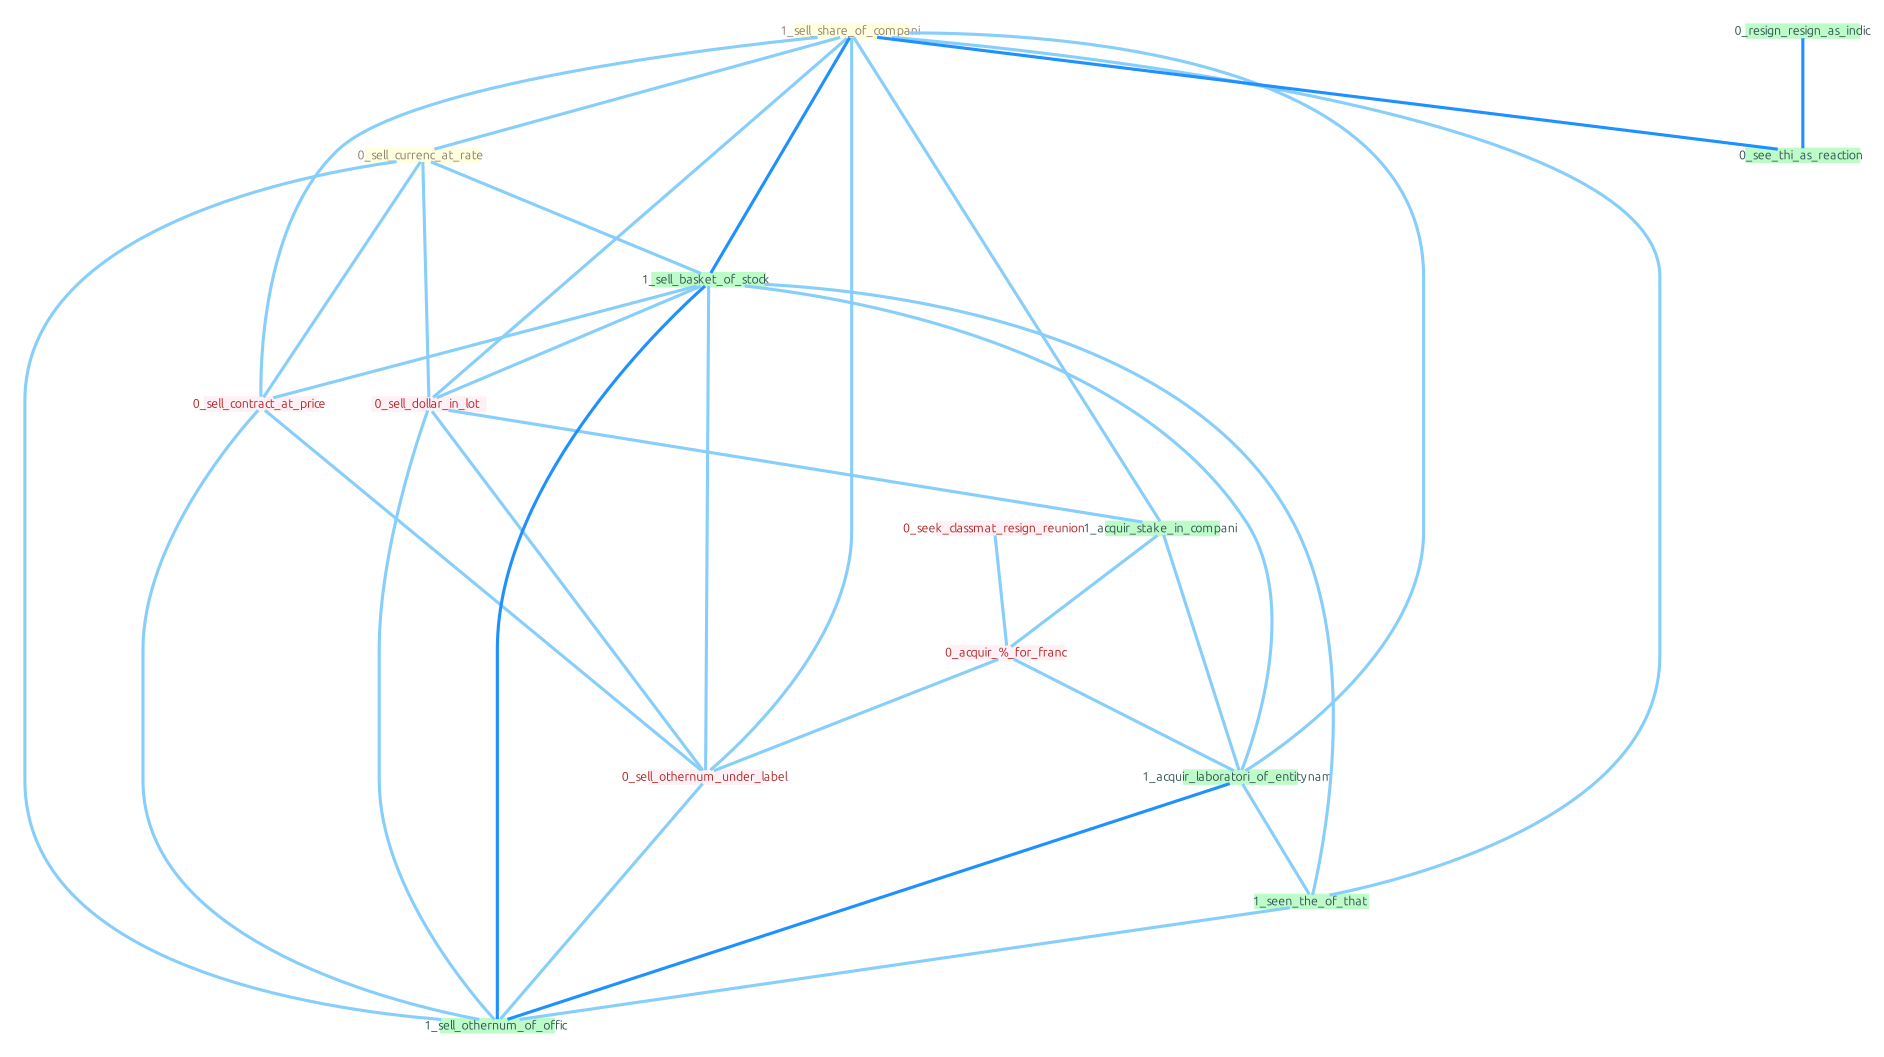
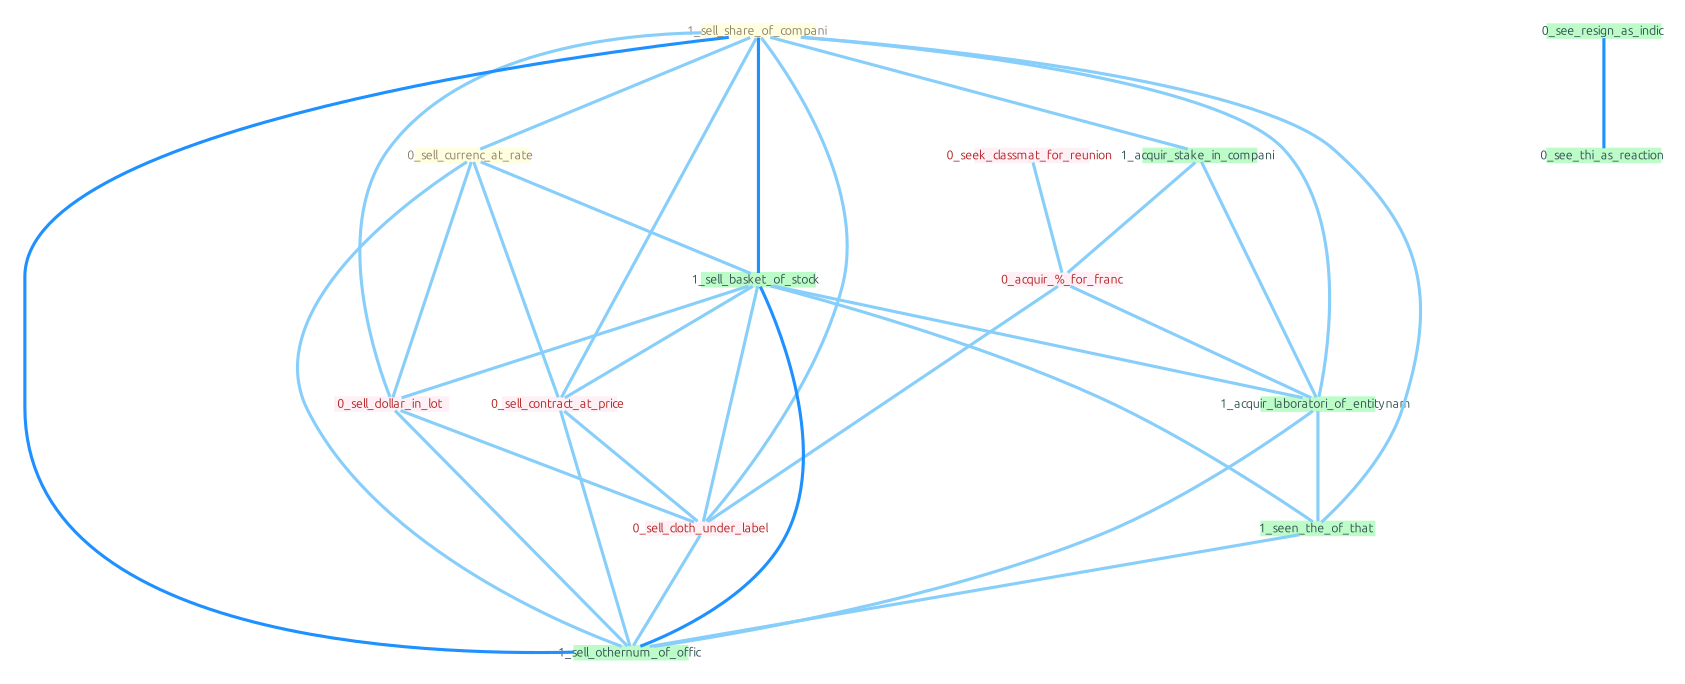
(1803, 31) -> (1604, 31)
(1440, 107) -> (25, 287)
(796, 466) -> none
(995, 528) -> (1032, 155)
(706, 777) -> (702, 528)
(869, 901) -> (1033, 559)
